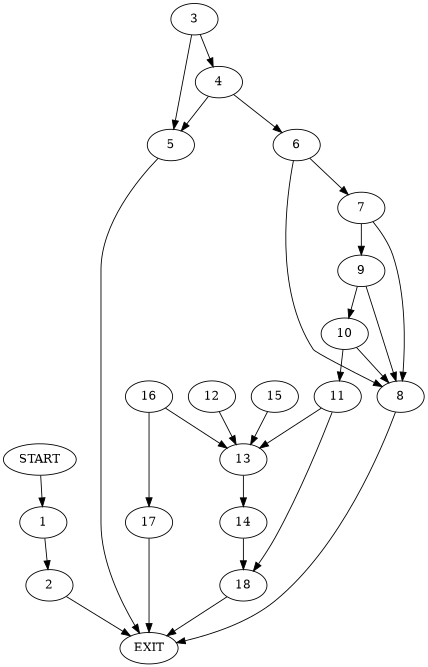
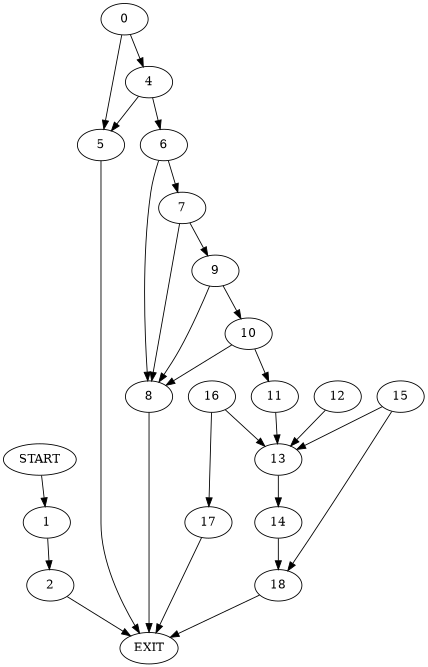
(194, 19) -> (125, 19)
(299, 490) -> (343, 488)
